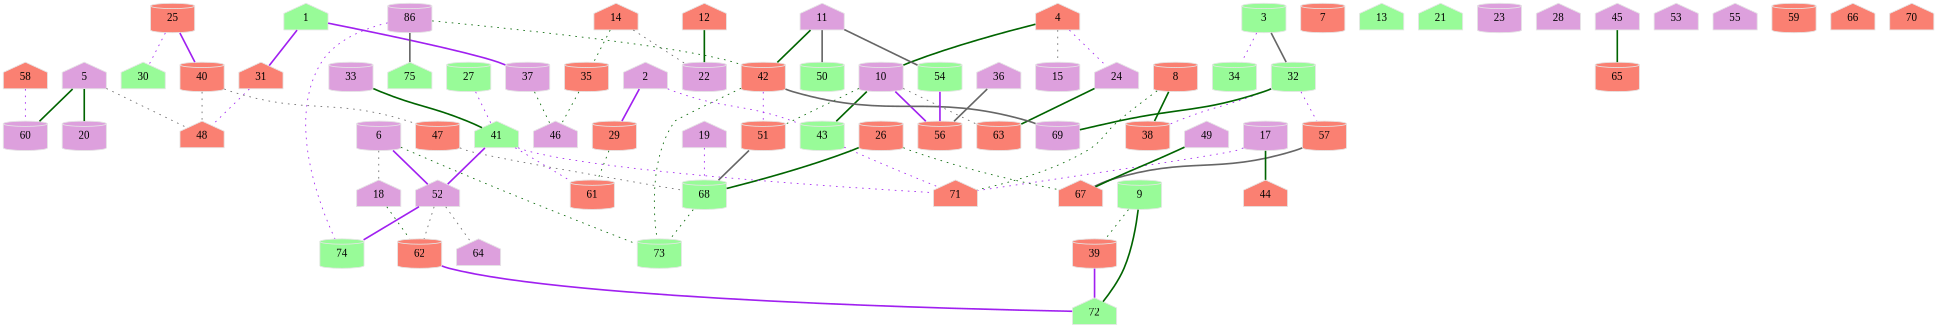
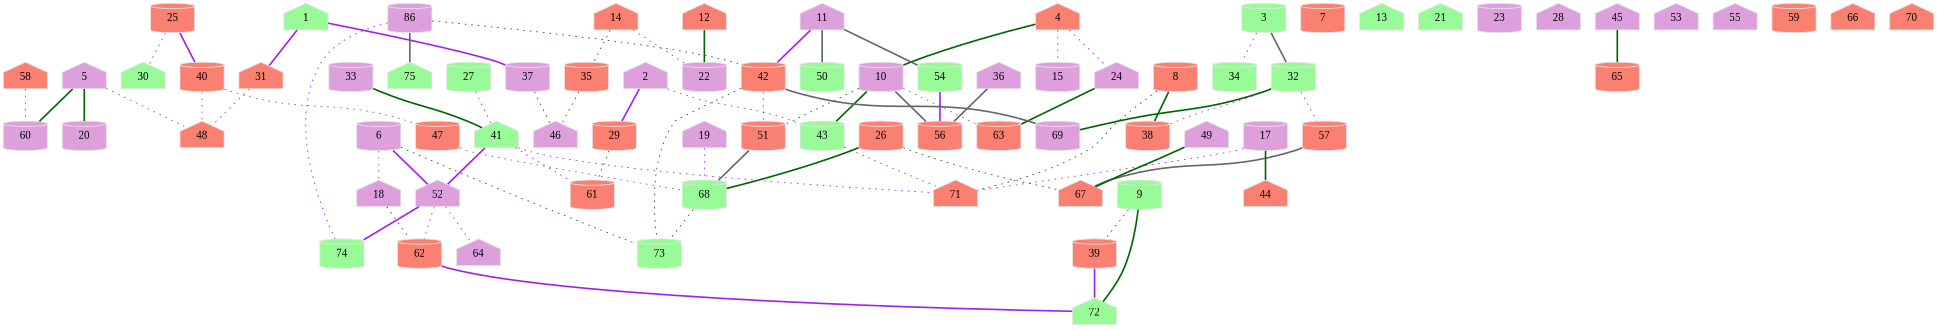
(794, 46) -> (794, 46)
(905, 101) -> (905, 101)
